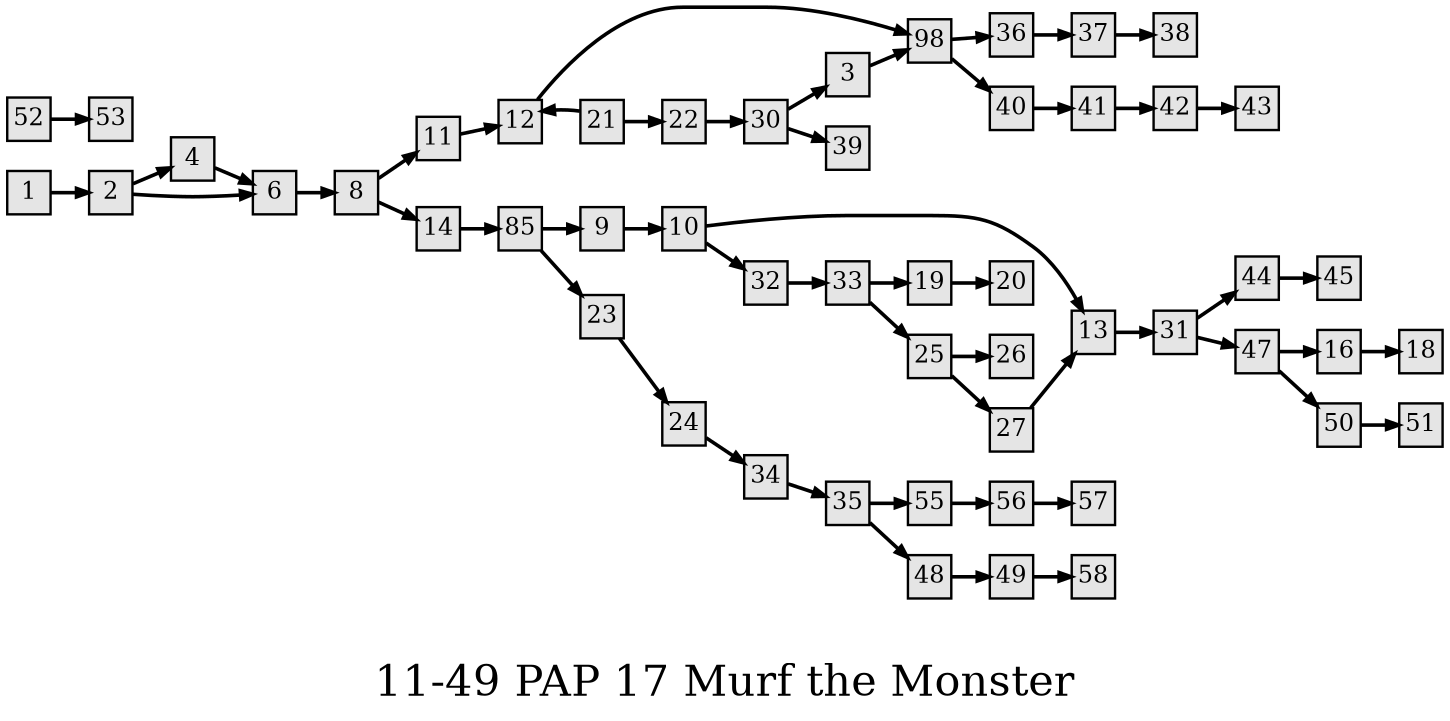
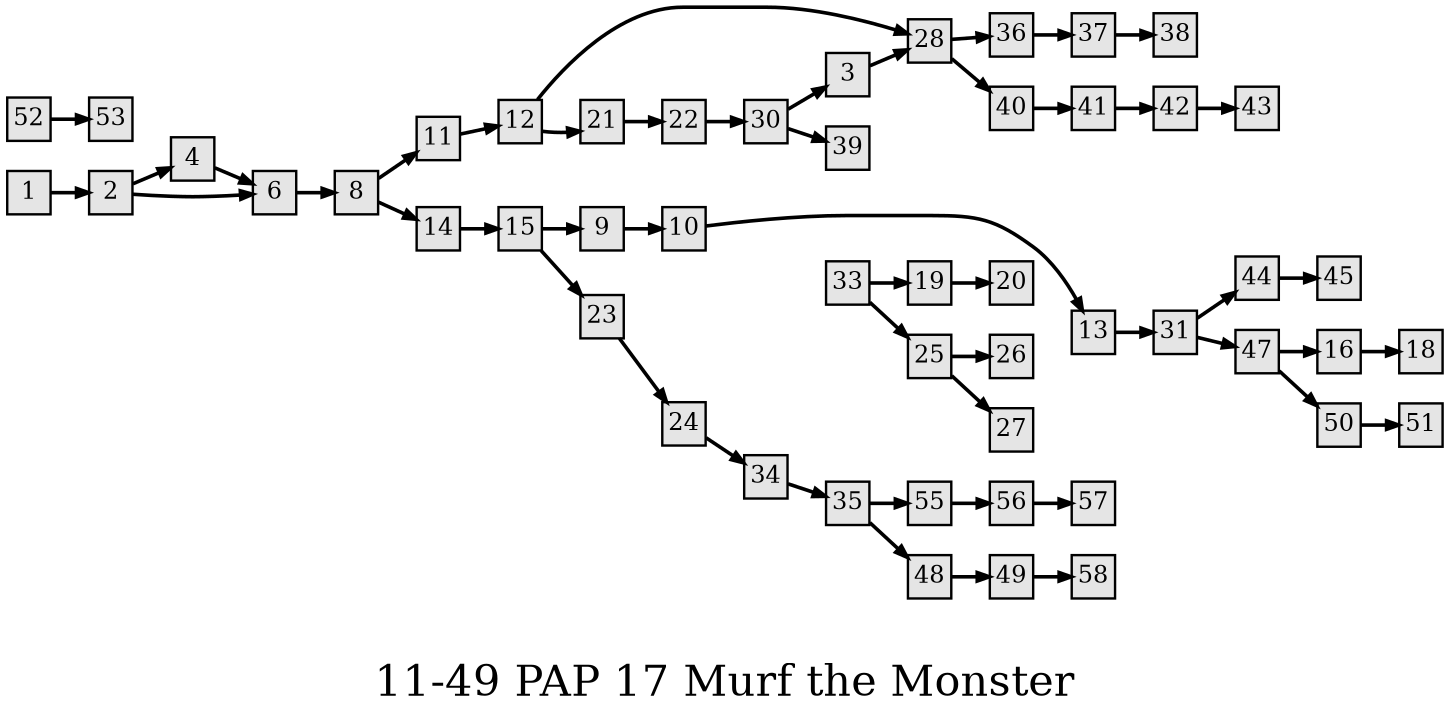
(930, 41) -> (930, 41)
(567, 110) -> (555, 132)
(520, 229) -> (520, 229)
(766, 283) -> none
(1049, 386) -> none
